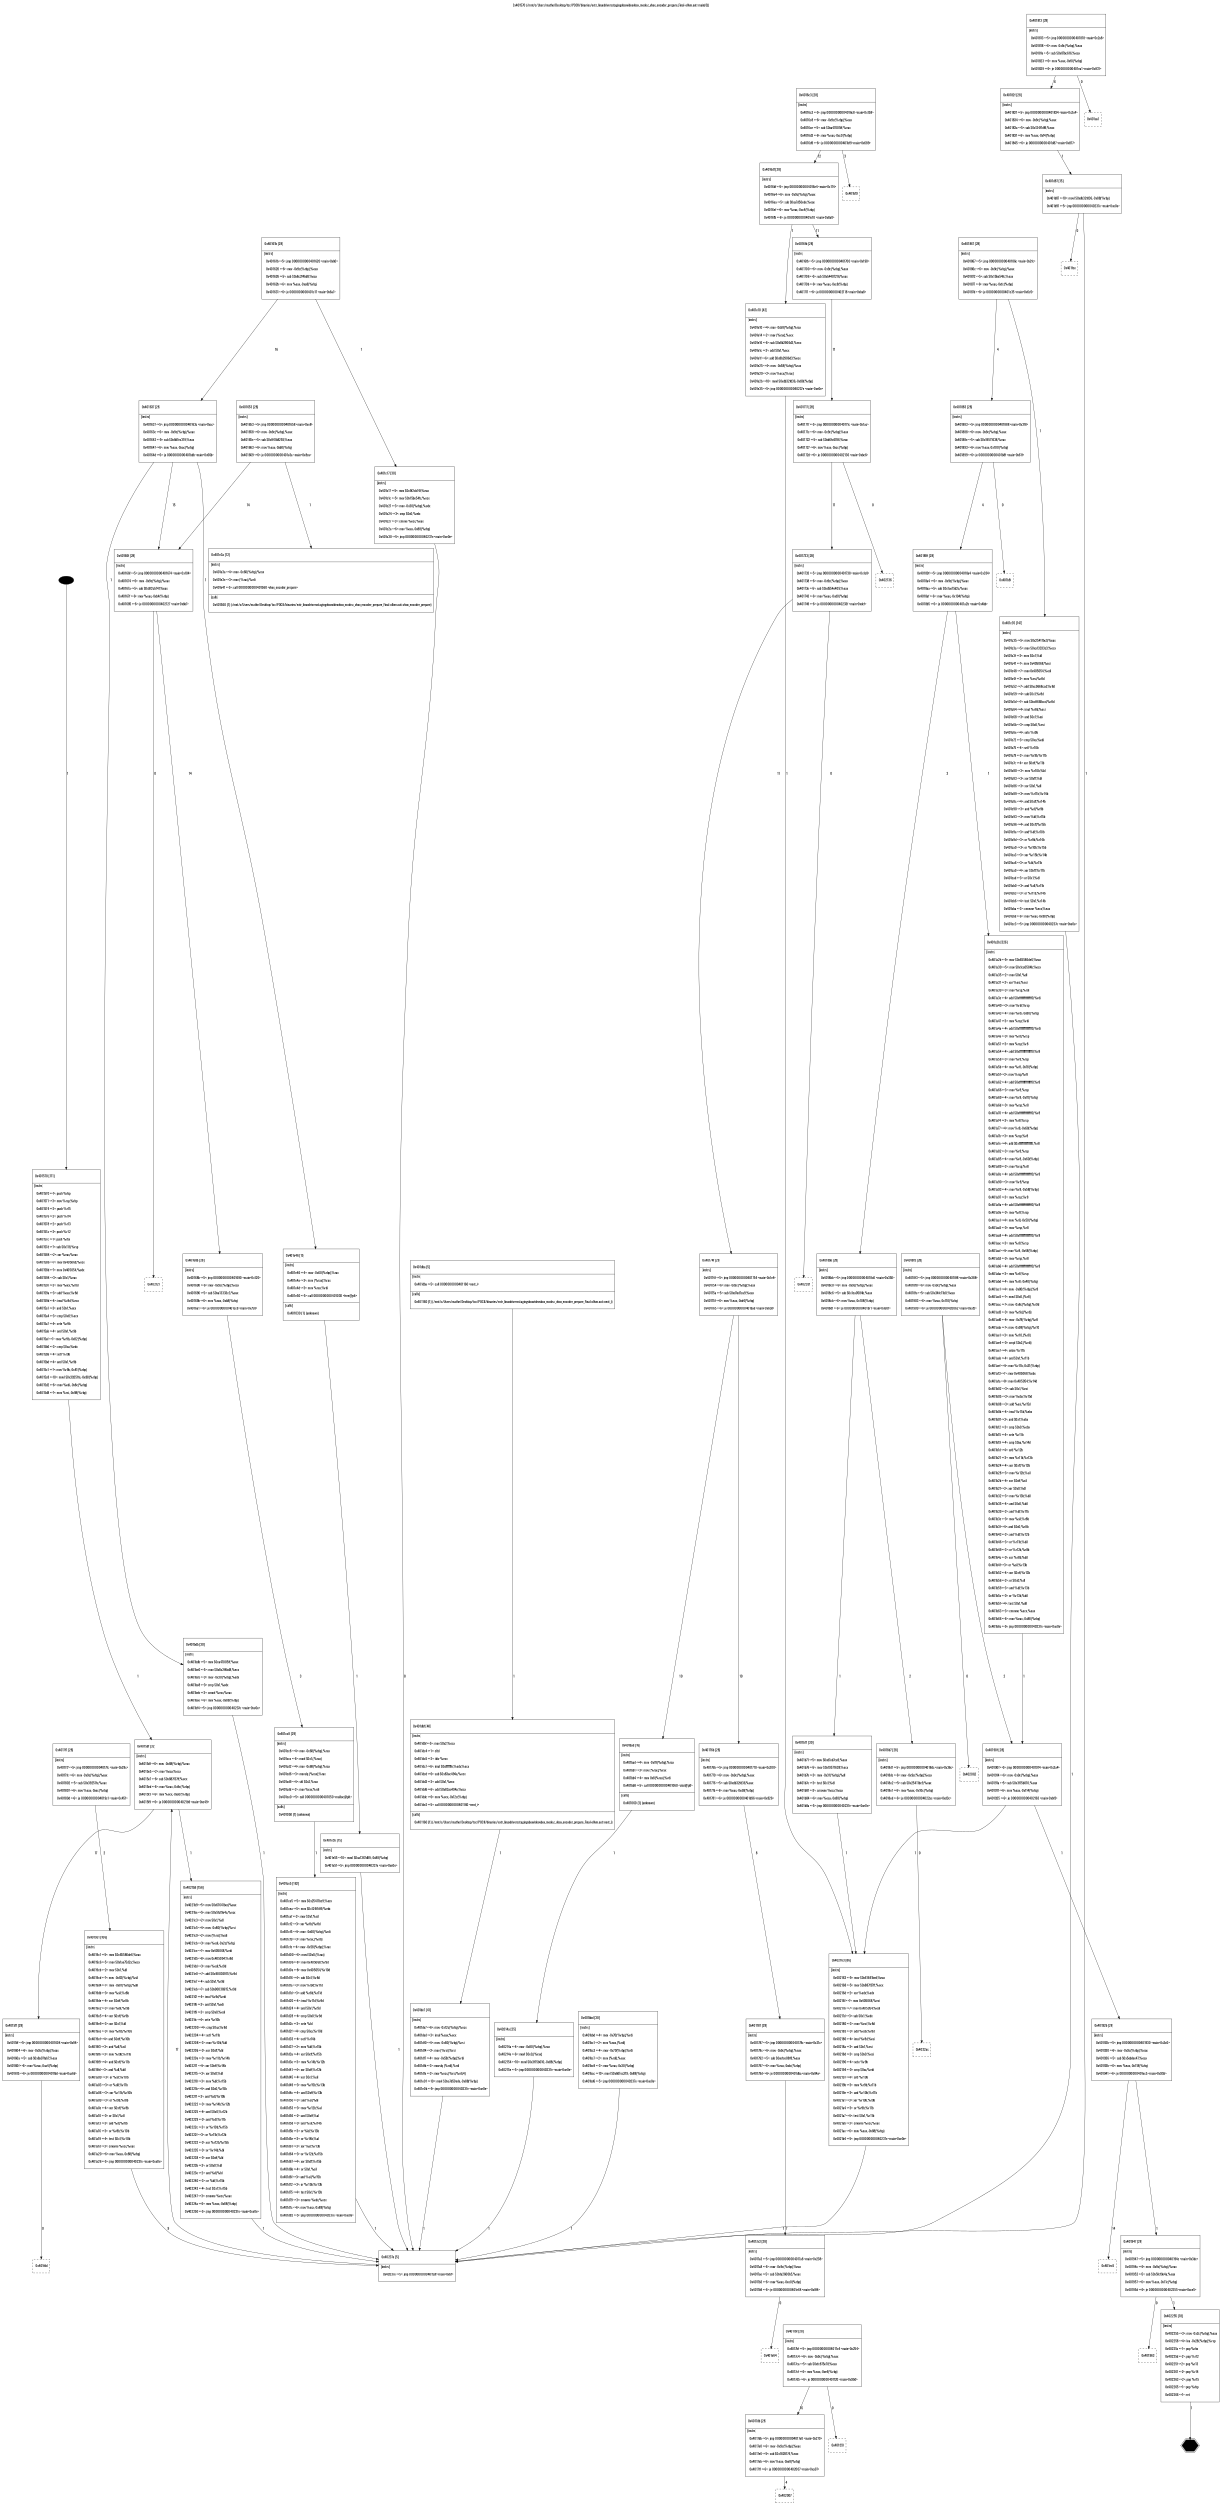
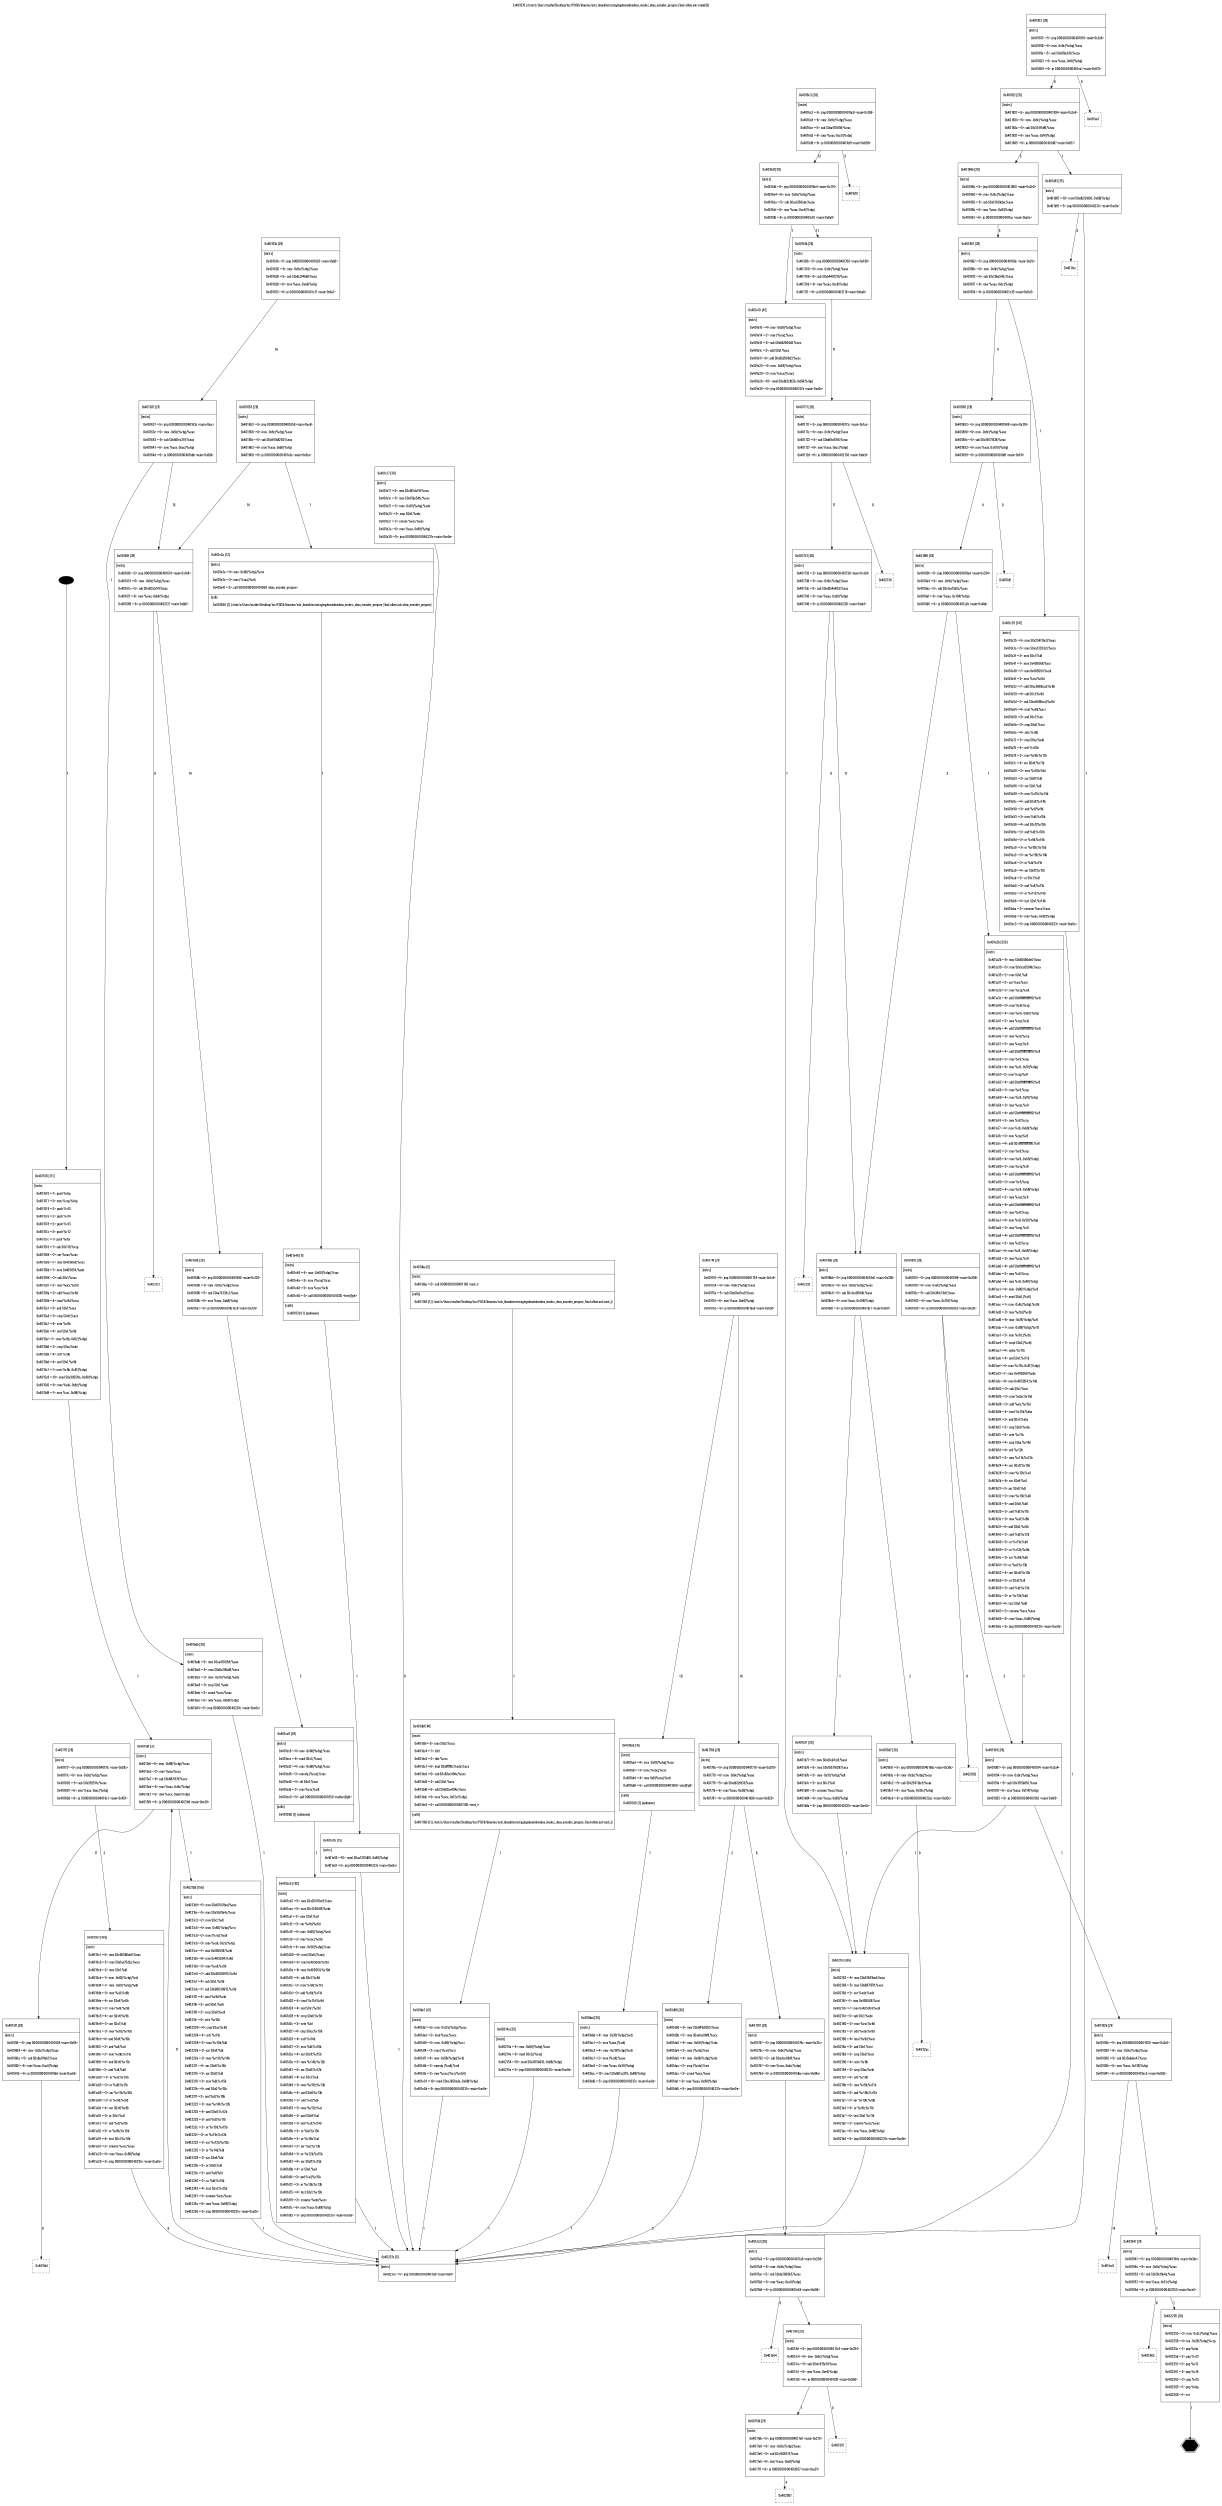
none -> (998, 194)
(355, 382) -> none
(249, 855) -> (321, 929)
(701, 917) -> (844, 931)
(564, 1906) -> (638, 1910)
none -> (702, 2050)
none -> (803, 2310)
(801, 2408) -> (801, 2408)
